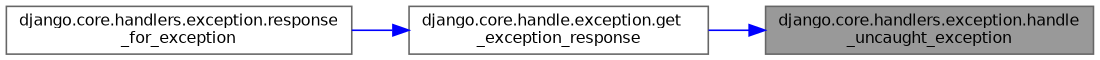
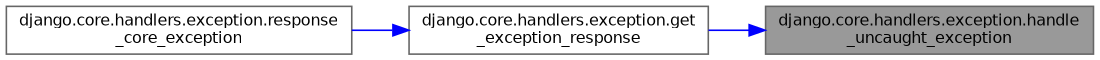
(179, 30) -> (179, 30)
(559, 30) -> (559, 30)
